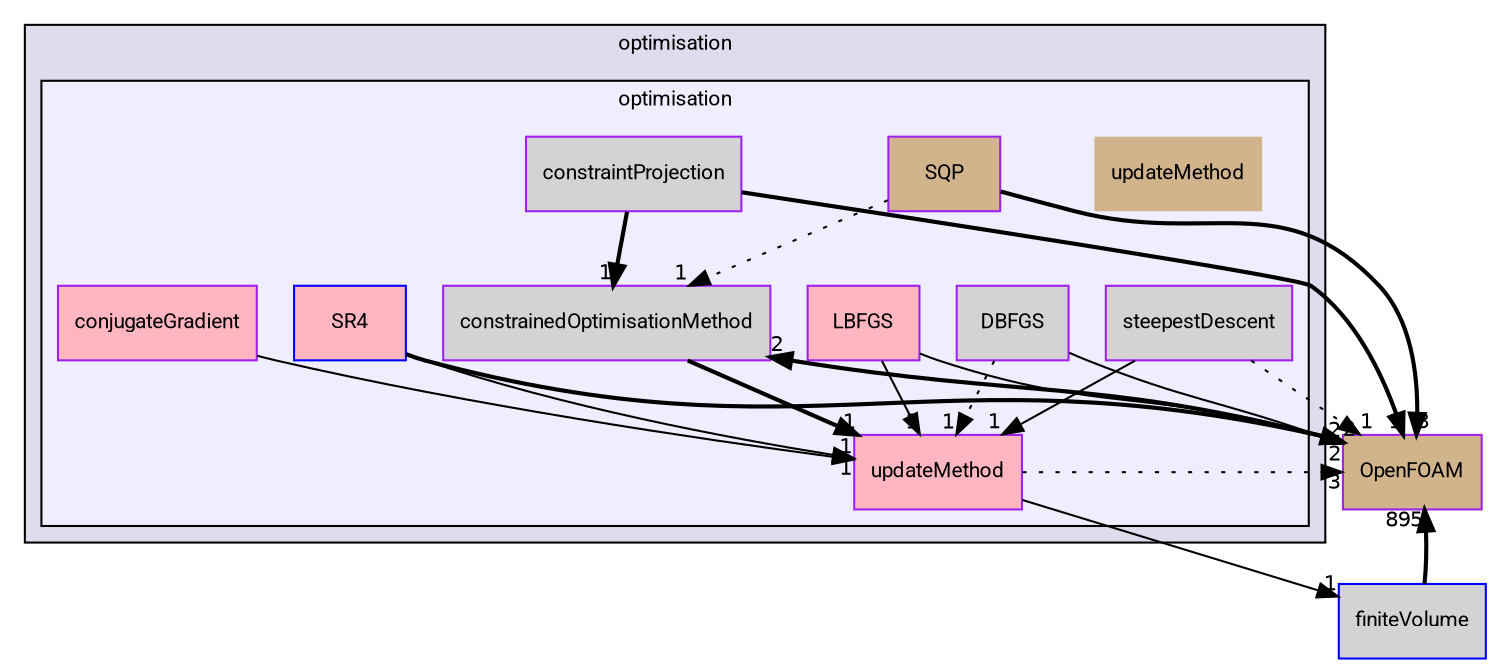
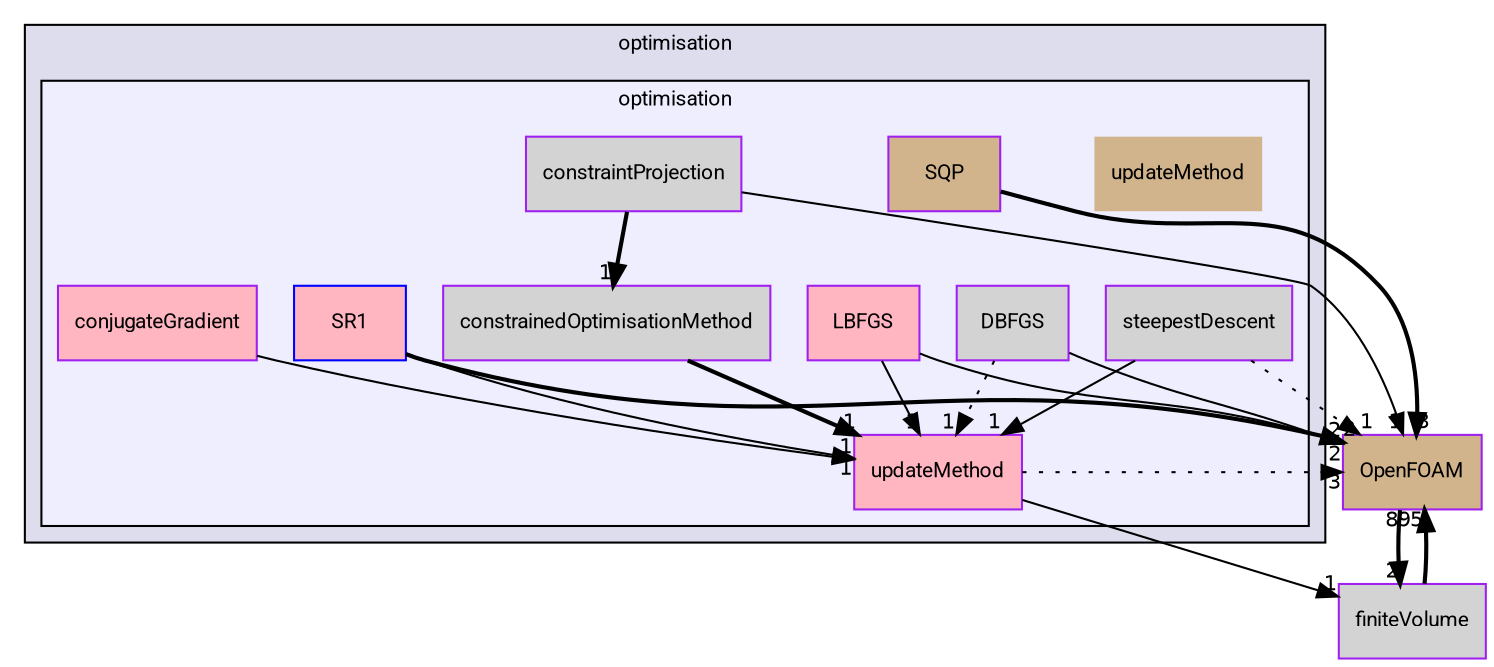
(798, 239) -> none
(1104, 249) -> (1104, 249)
(350, 323) -> (350, 323)
(958, 382) -> (1398, 537)
(1412, 621) -> (1412, 621)
